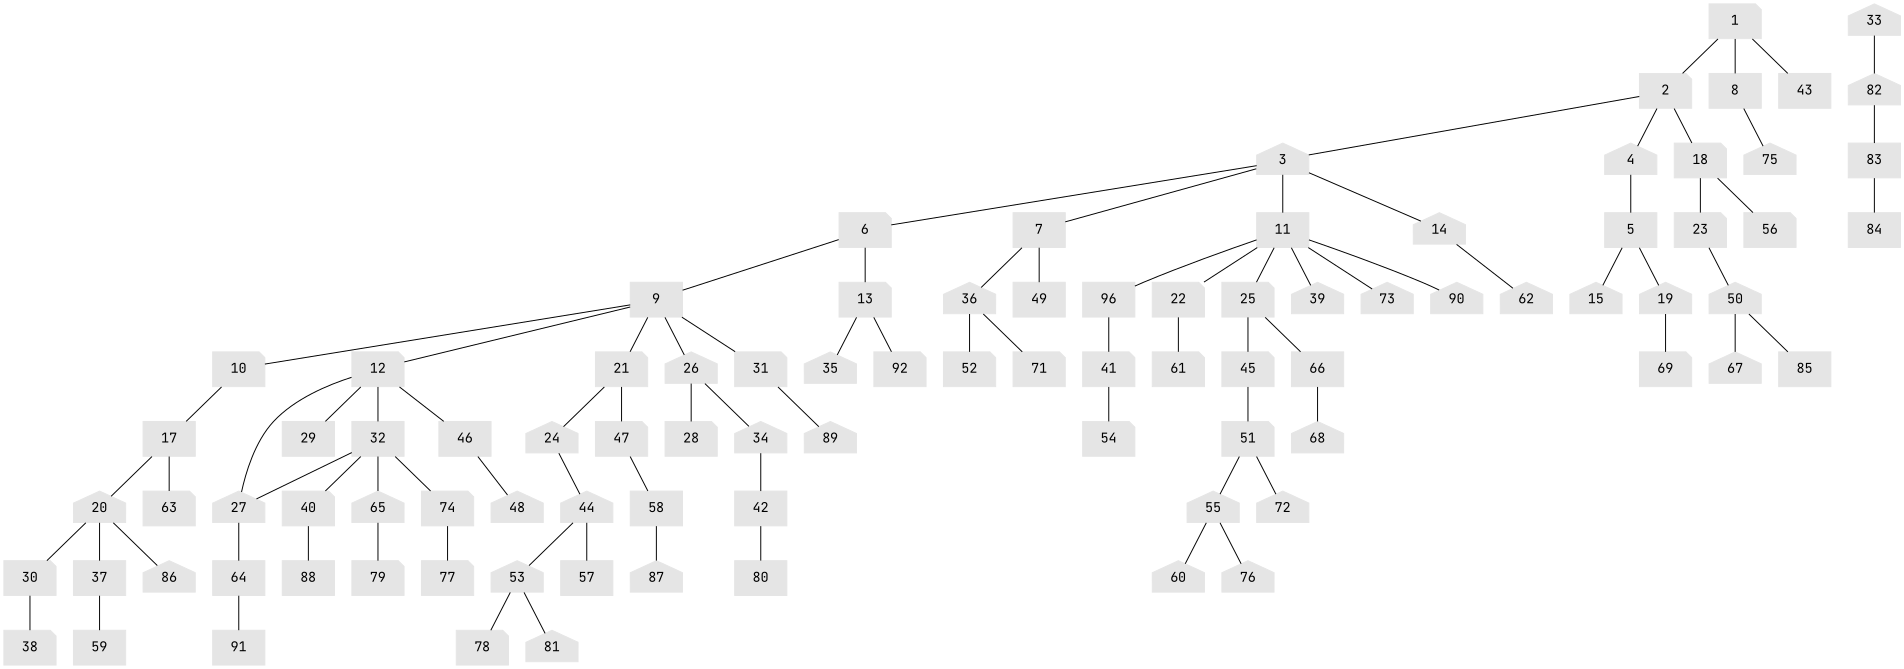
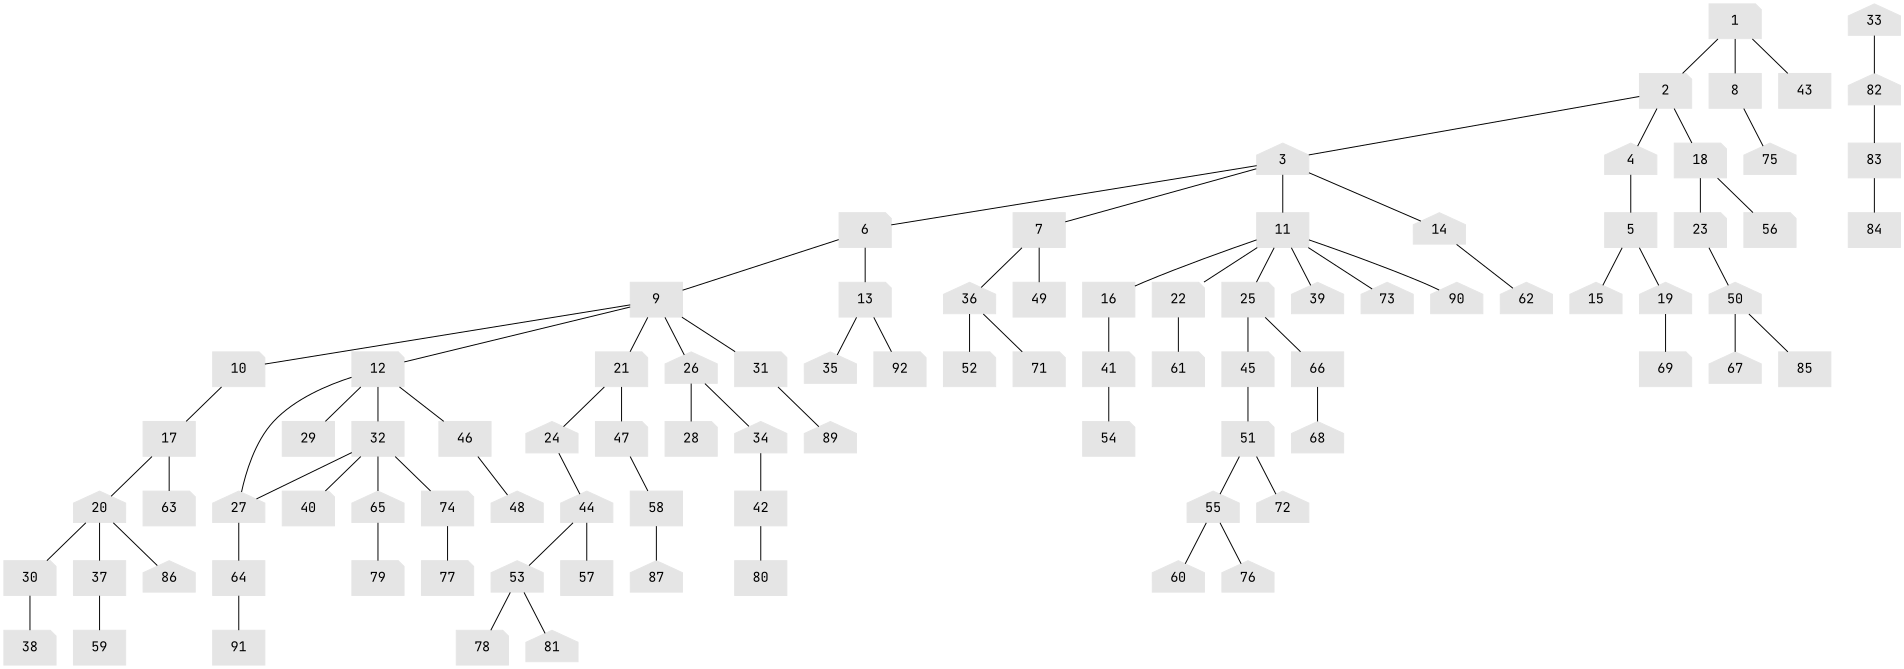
(1109, 300) -> (1109, 300)
(308, 578) -> none
